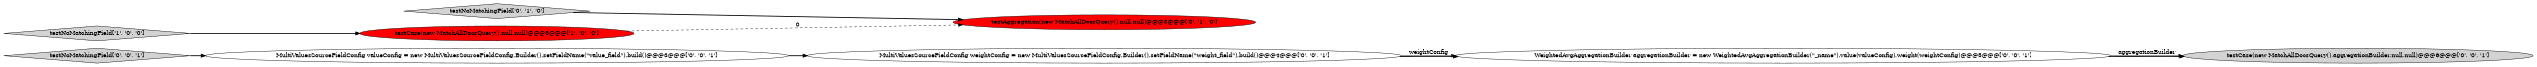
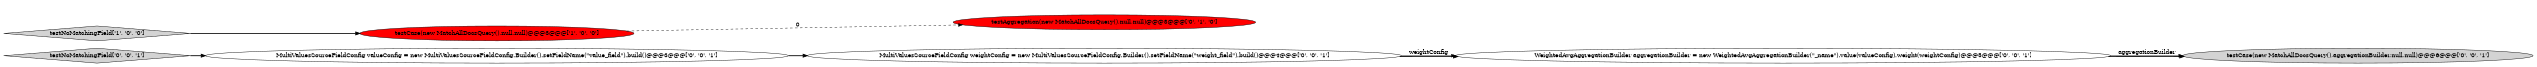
(497, 11) -> none
